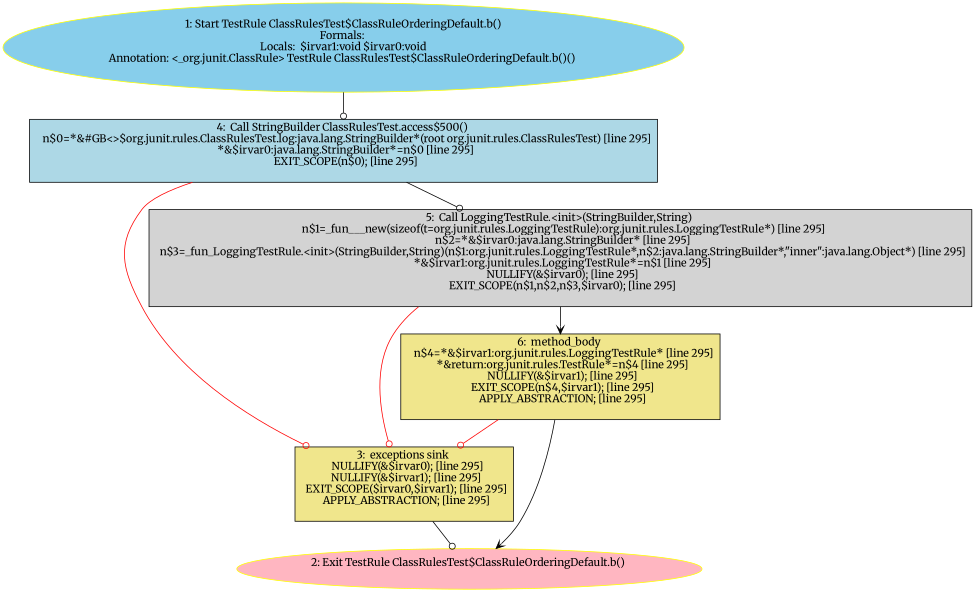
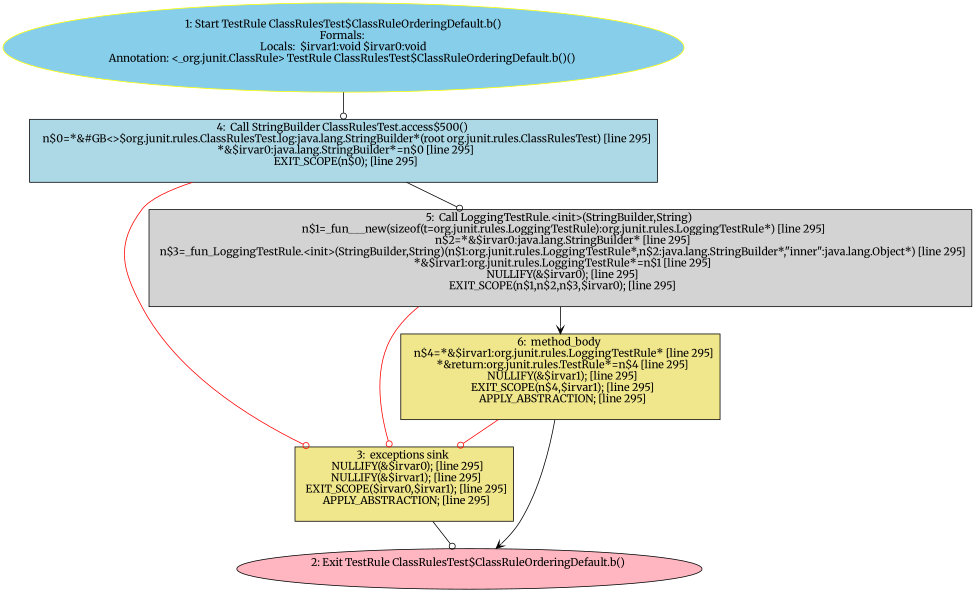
(469, 569) -> (469, 569)
